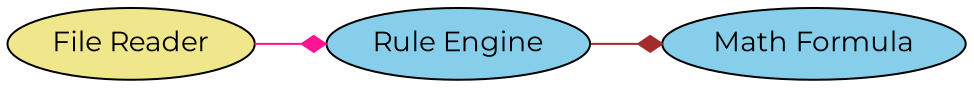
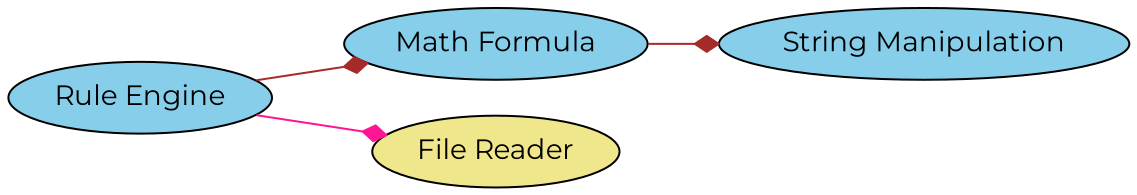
(278, 44) -> (309, 123)
none -> (924, 44)
